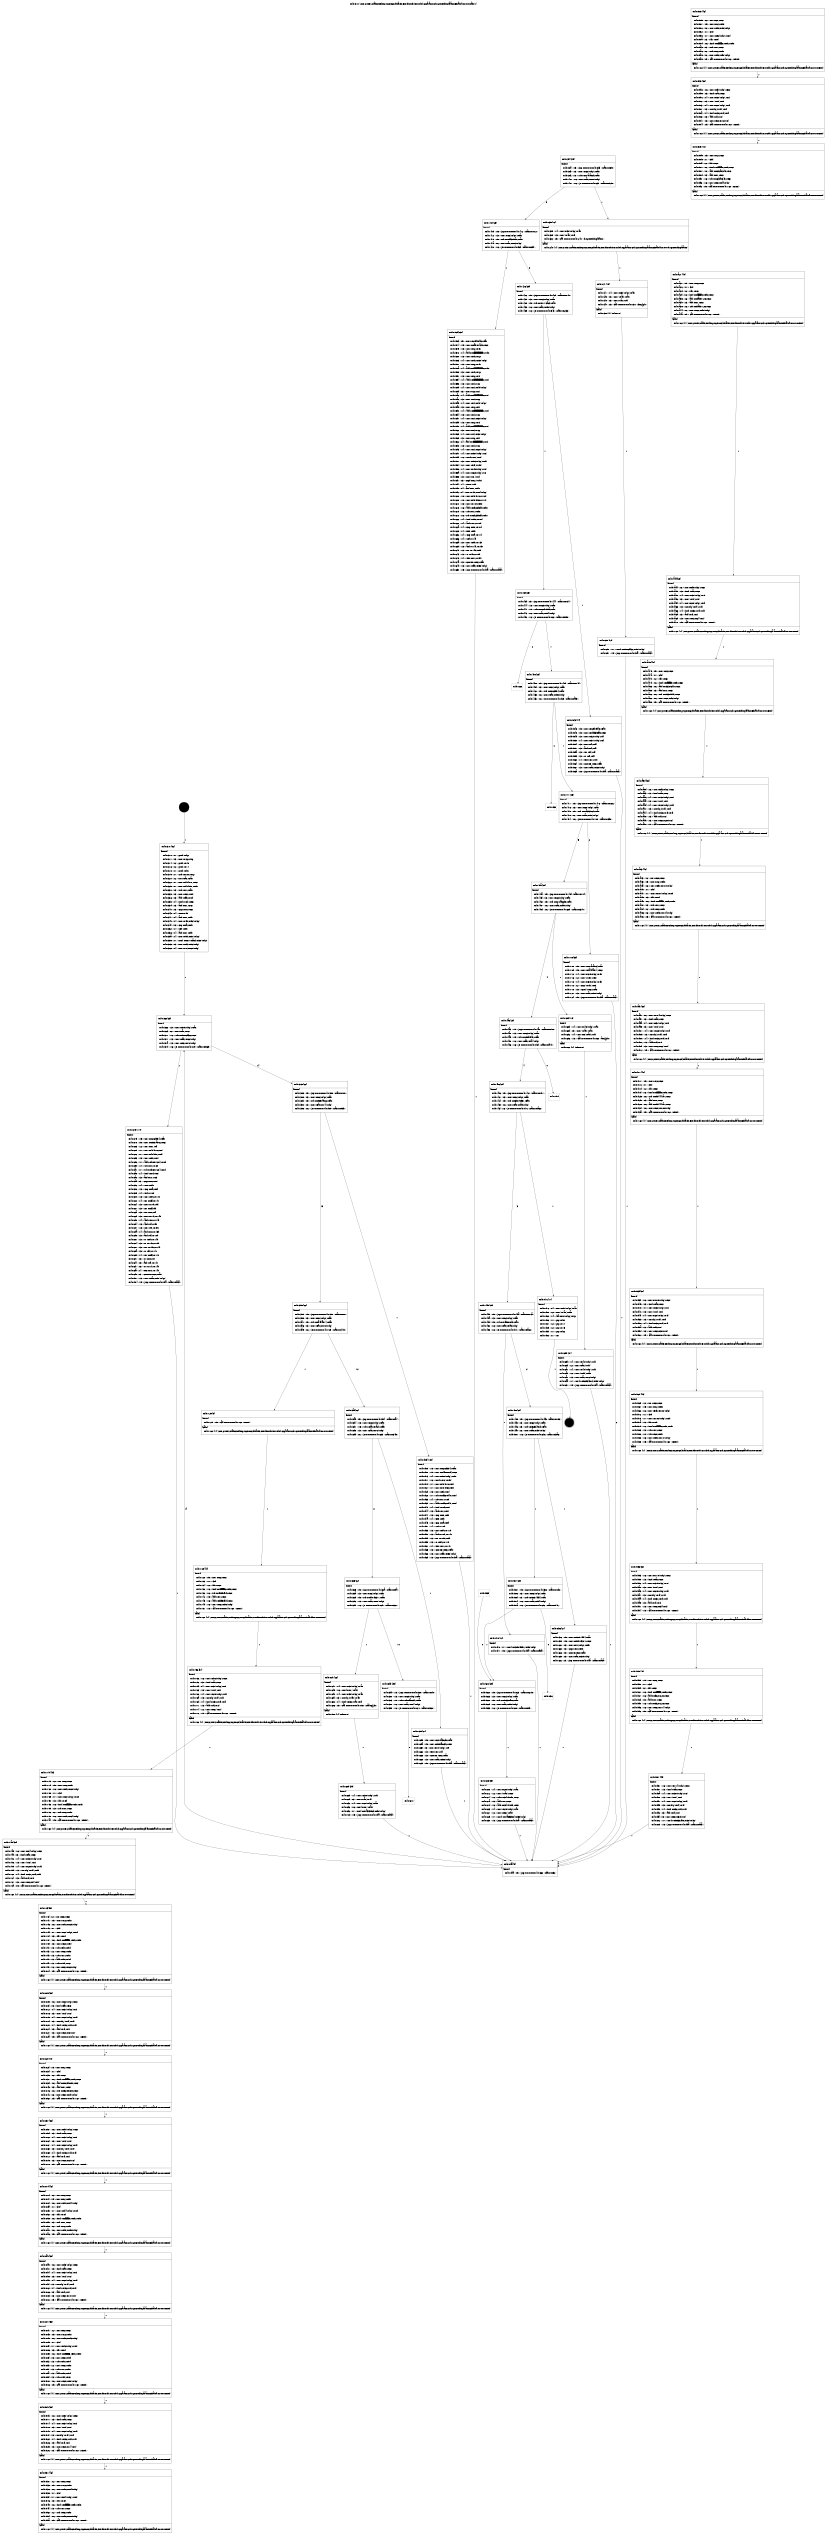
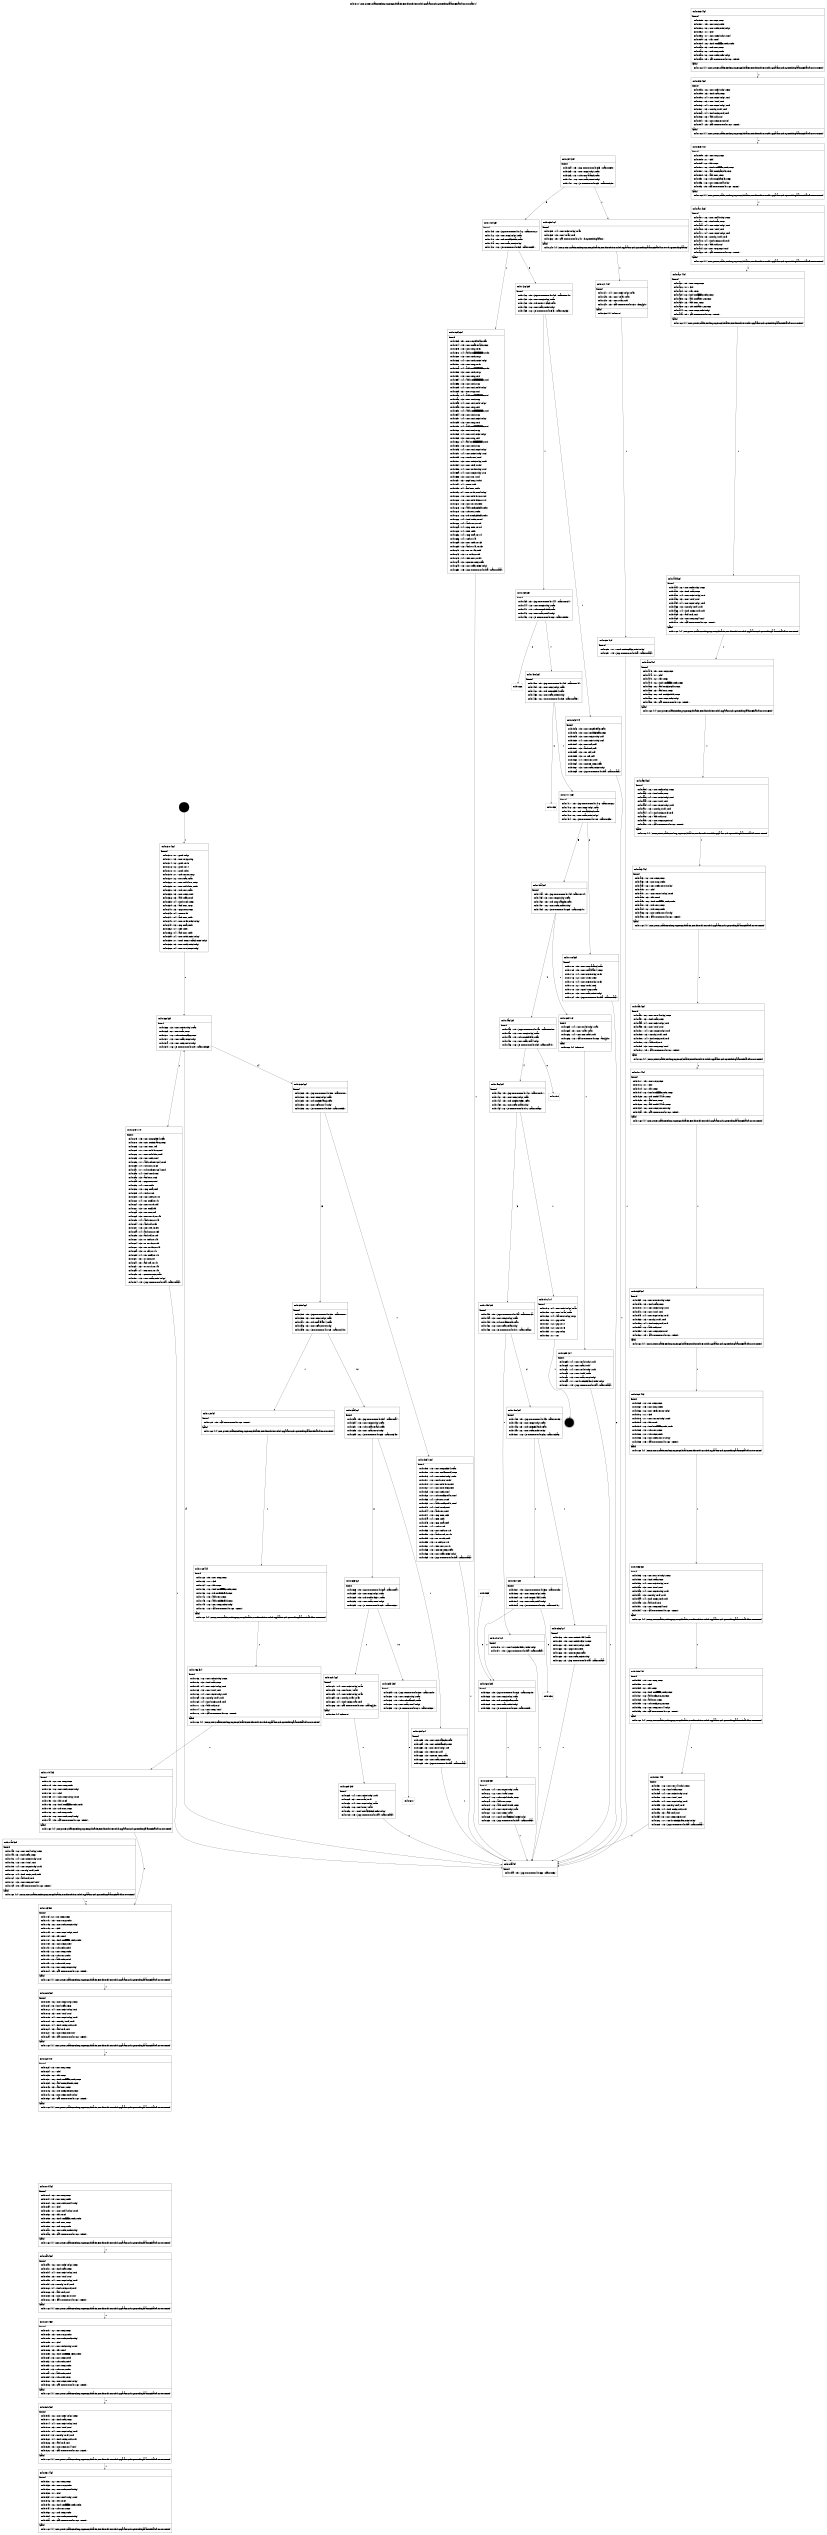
none -> (758, 235)
(87, 1835) -> (143, 1868)
(105, 2147) -> none
